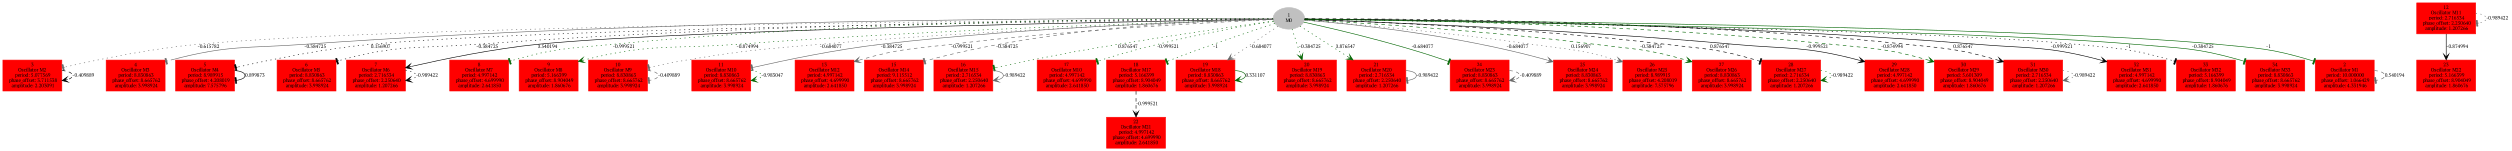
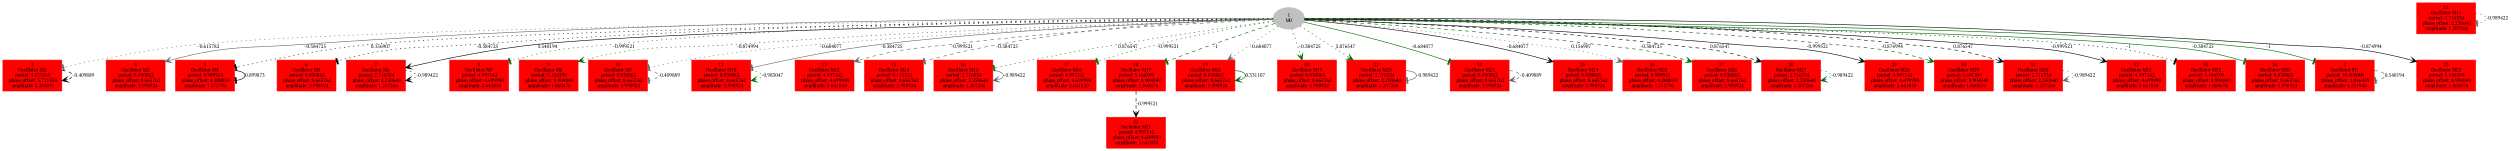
(445, 36) -> (445, 36)
(1433, 36) -> (1433, 36)
(1612, 39) -> (1612, 39)
(1221, 41) -> (1221, 41)
(2446, 44) -> (1859, 25)
(1067, 70) -> (1067, 70)
